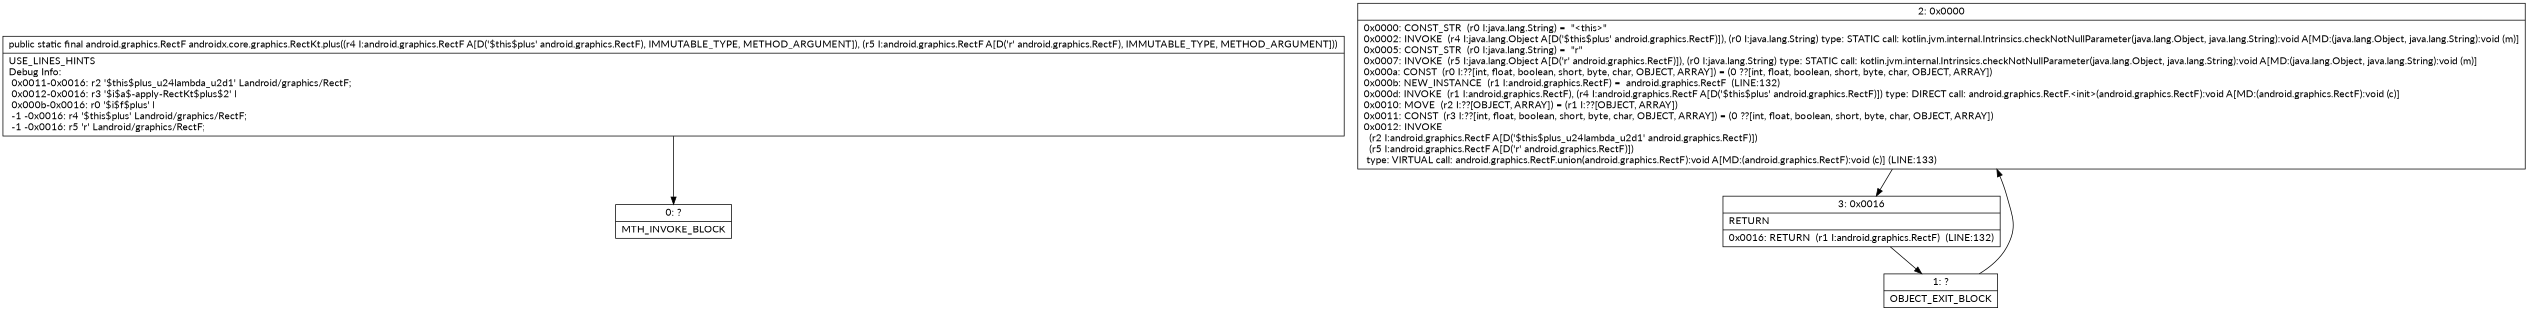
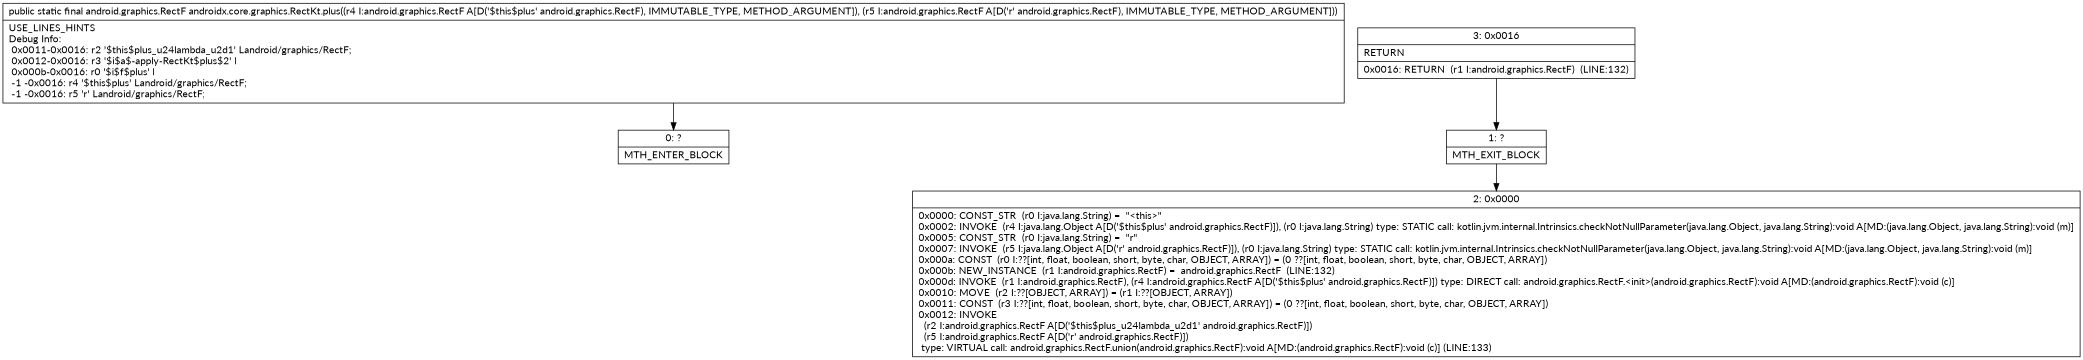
(1886, 179) -> none
(674, 230) -> (674, 155)
(1941, 299) -> (1496, 155)
